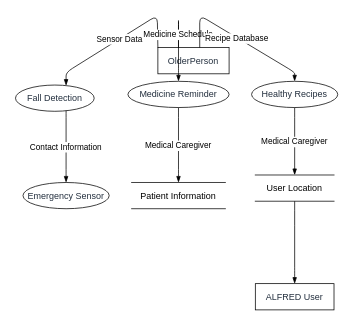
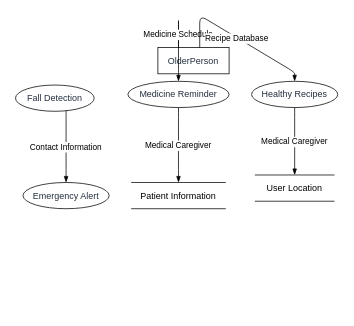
(113, 43) -> none
(66, 196) -> (66, 196)
(295, 243) -> none
(295, 297) -> none
